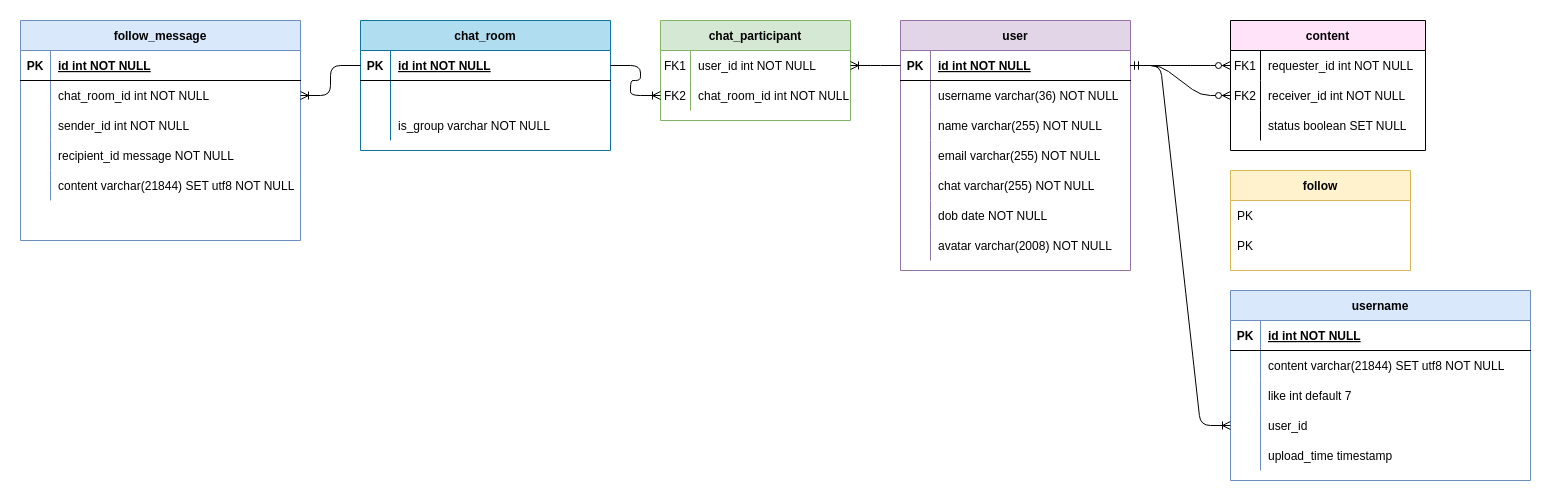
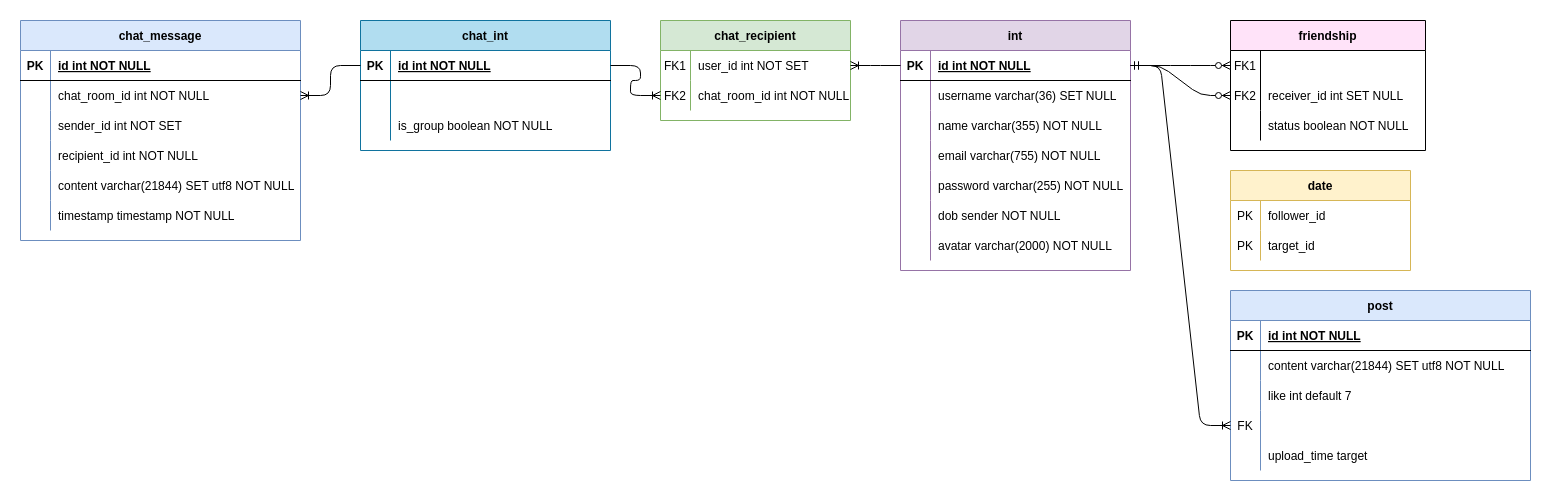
(160, 36) -> (160, 36)
(485, 36) -> (485, 36)
(755, 36) -> (755, 36)
(1015, 36) -> (1015, 36)
(1328, 36) -> (1328, 36)
(757, 66) -> (754, 66)
(1343, 66) -> none
(1031, 96) -> (1031, 96)
(1339, 96) -> (1339, 96)
(124, 126) -> (121, 126)
(476, 126) -> (474, 126)
(1021, 126) -> (1021, 126)
(1339, 126) -> (1339, 126)
(146, 156) -> (131, 156)
(1021, 156) -> (1021, 156)
(1021, 186) -> (1034, 186)
(1320, 186) -> (1320, 186)
none -> (176, 216)
(990, 216) -> (997, 216)
none -> (1336, 216)
(1031, 246) -> (1031, 246)
none -> (1336, 246)
(1380, 306) -> (1380, 306)
none -> (1246, 426)
(1396, 426) -> none
(1332, 456) -> (1324, 456)
